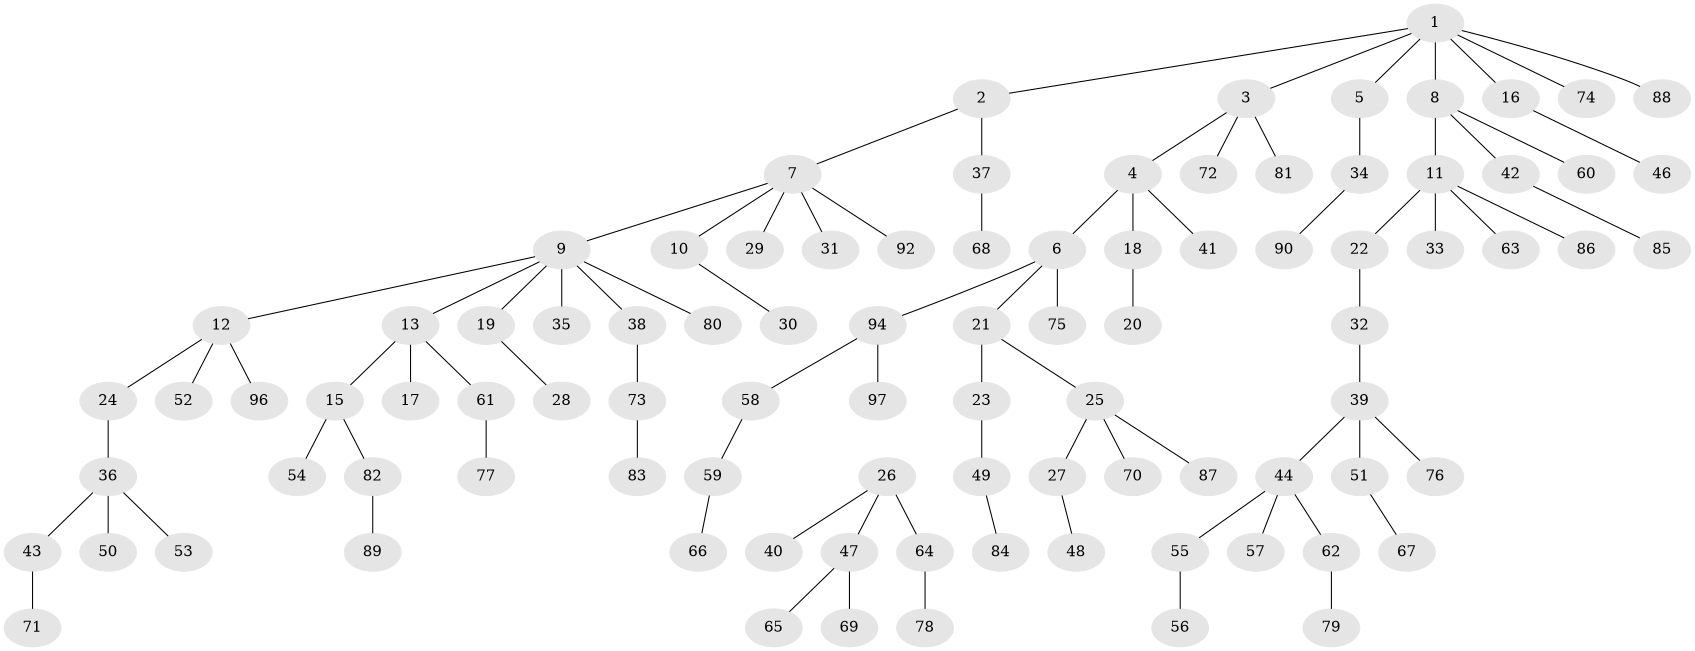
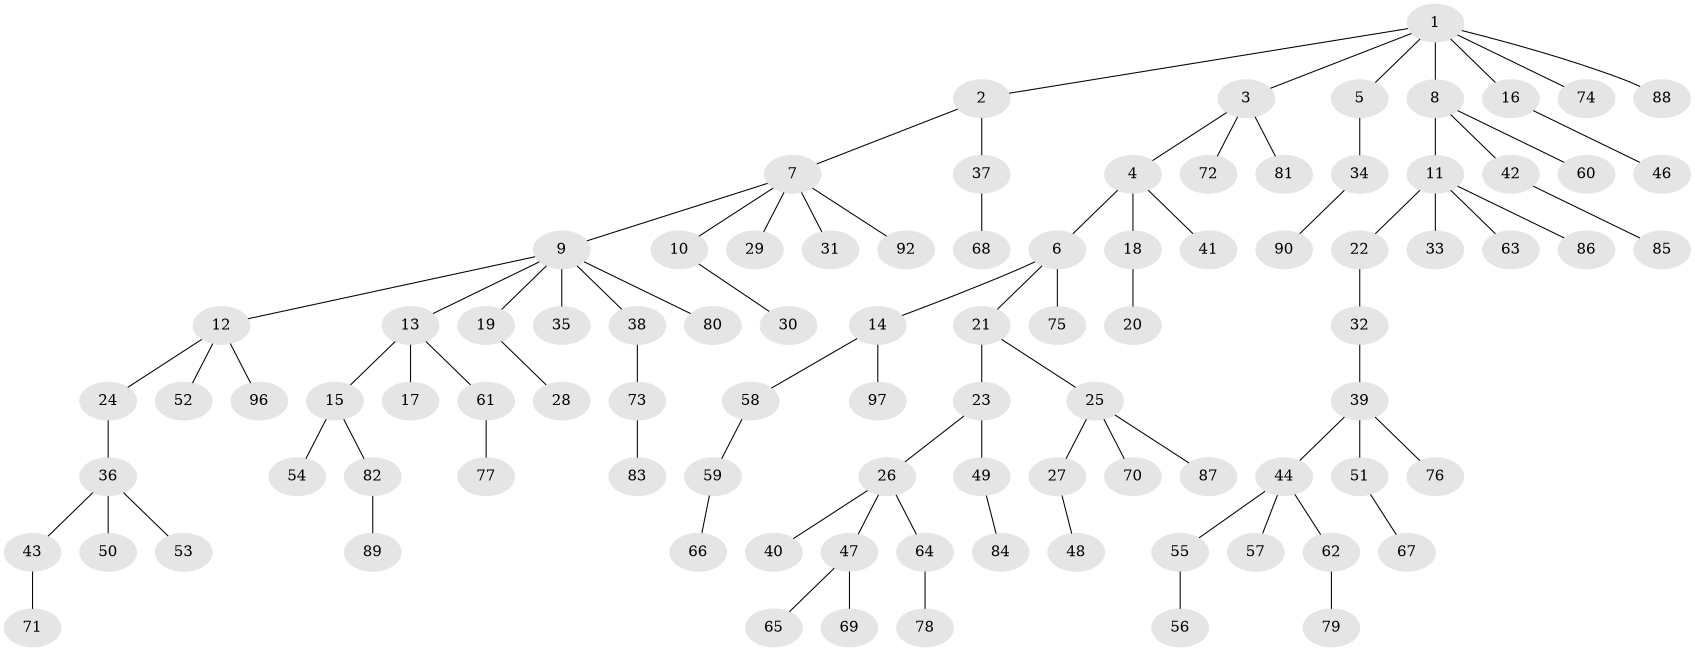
(878, 325) -> (878, 325)
none -> (934, 439)
